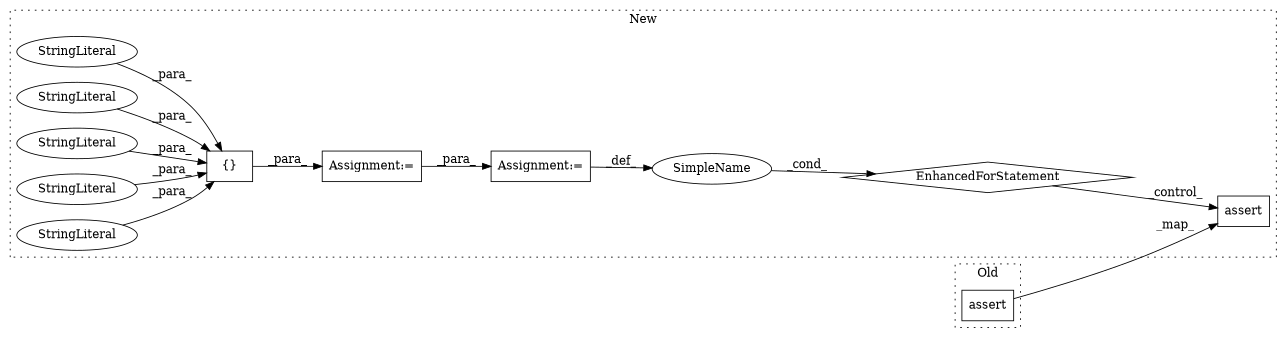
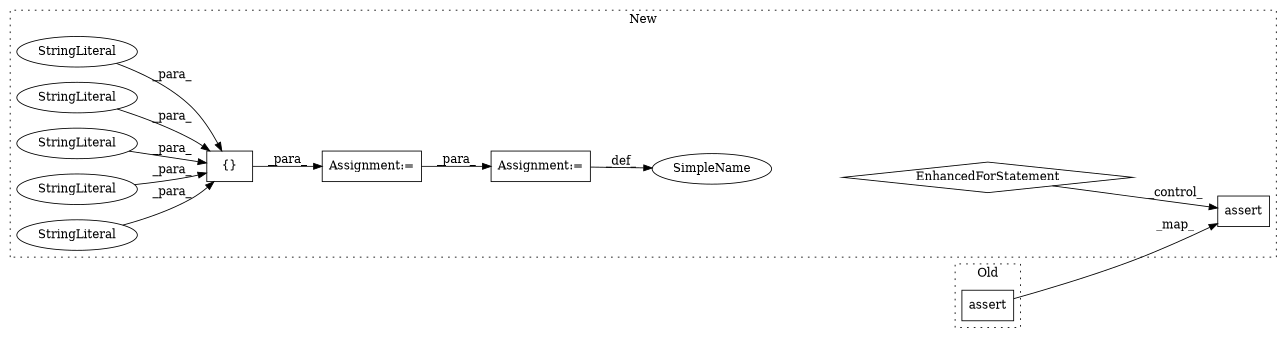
(819, 172) -> none
